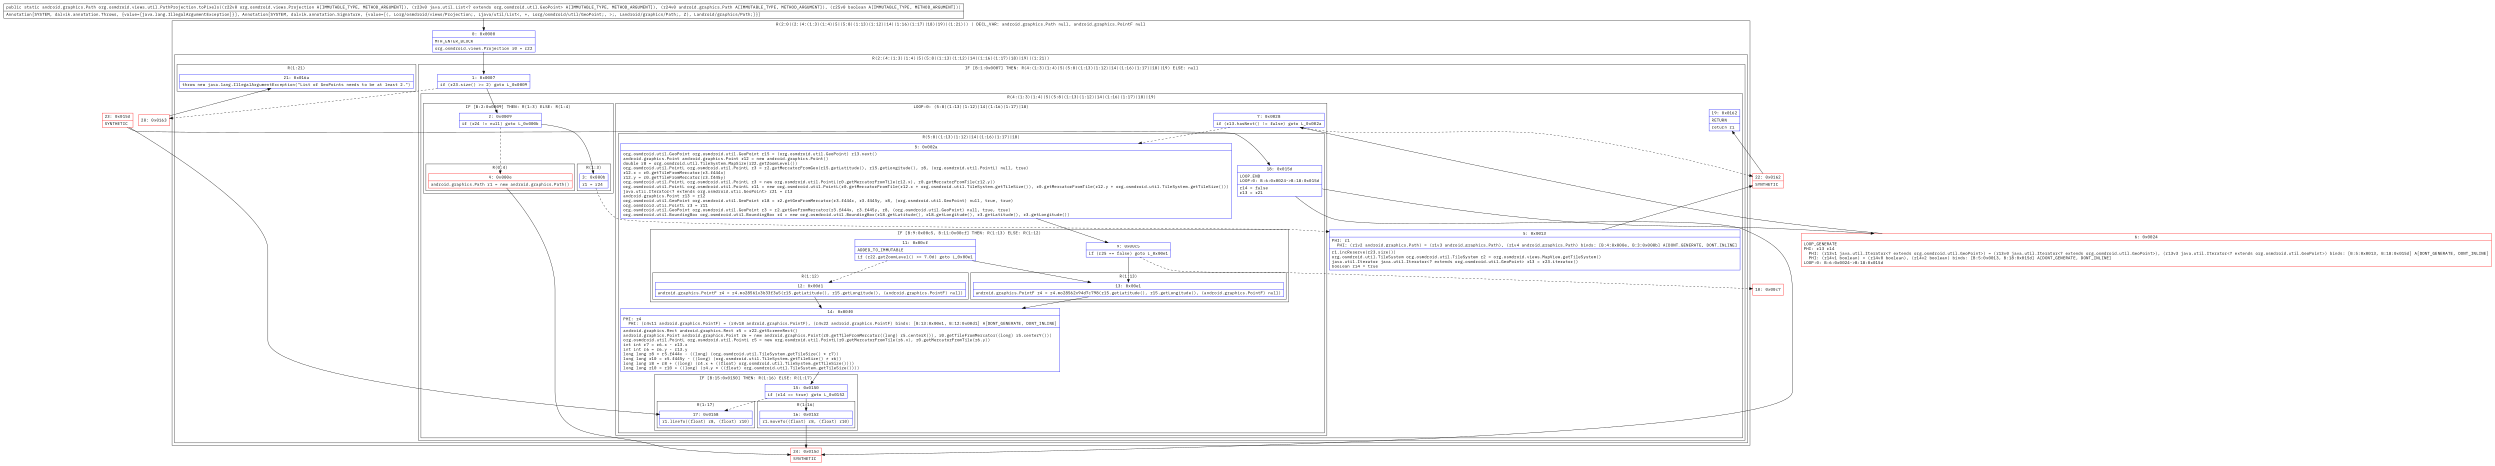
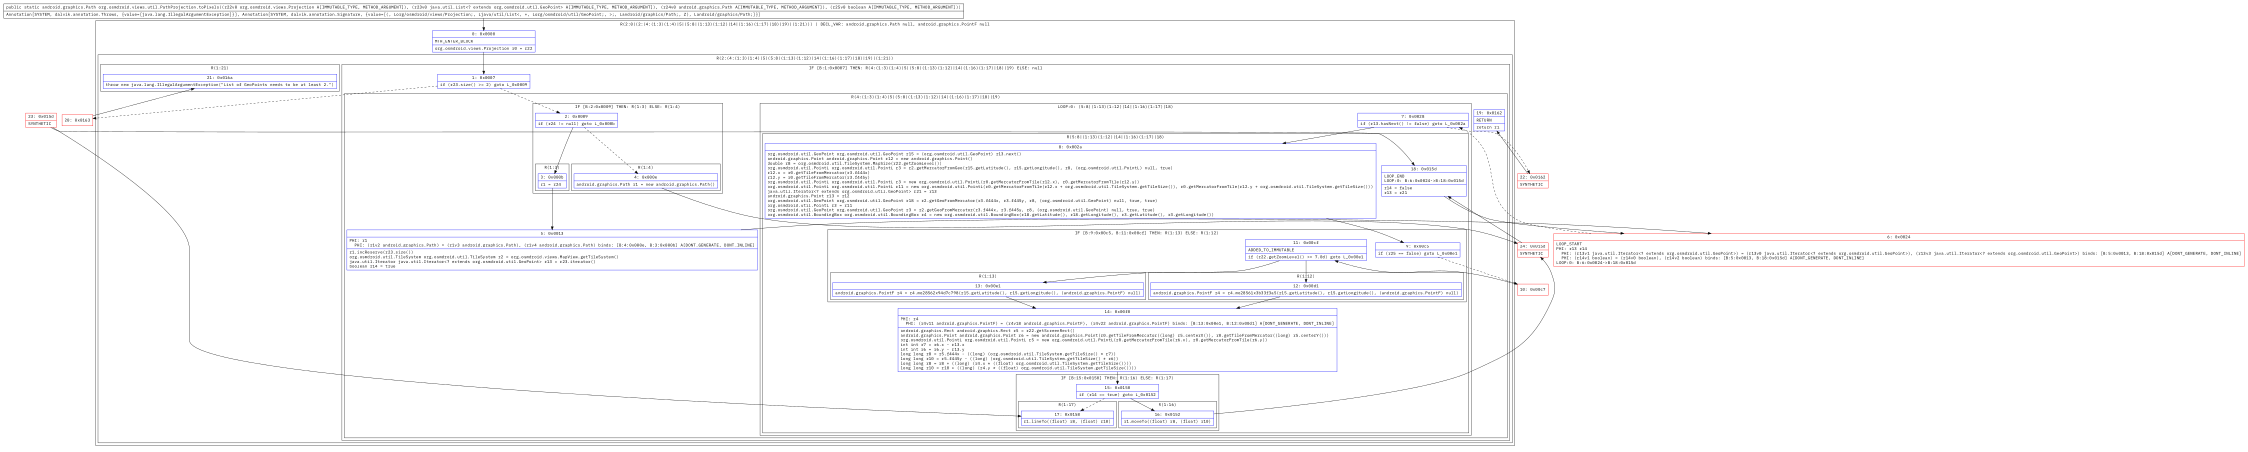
(491, 99) -> (529, 100)
(1183, 136) -> (1328, 136)
(500, 168) -> (646, 168)
(500, 181) -> (646, 181)
(1591, 189) -> (1504, 208)
(1676, 208) -> (1224, 219)
(953, 227) -> (552, 207)
(1820, 244) -> (1569, 244)
(1128, 268) -> none
(861, 271) -> (1306, 270)
none -> (1473, 274)
(1631, 425) -> (1493, 225)
